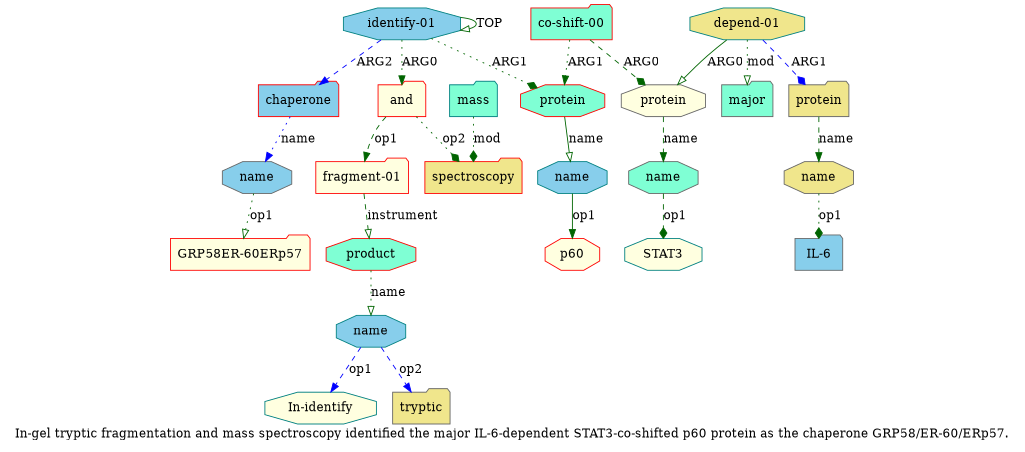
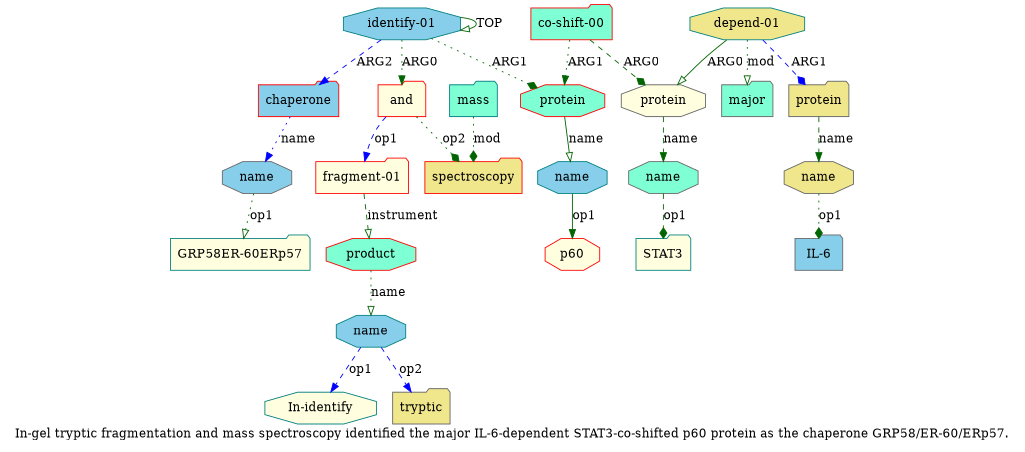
(374, 133) -> (374, 133)
(240, 254) -> (240, 254)
(663, 254) -> (663, 254)
